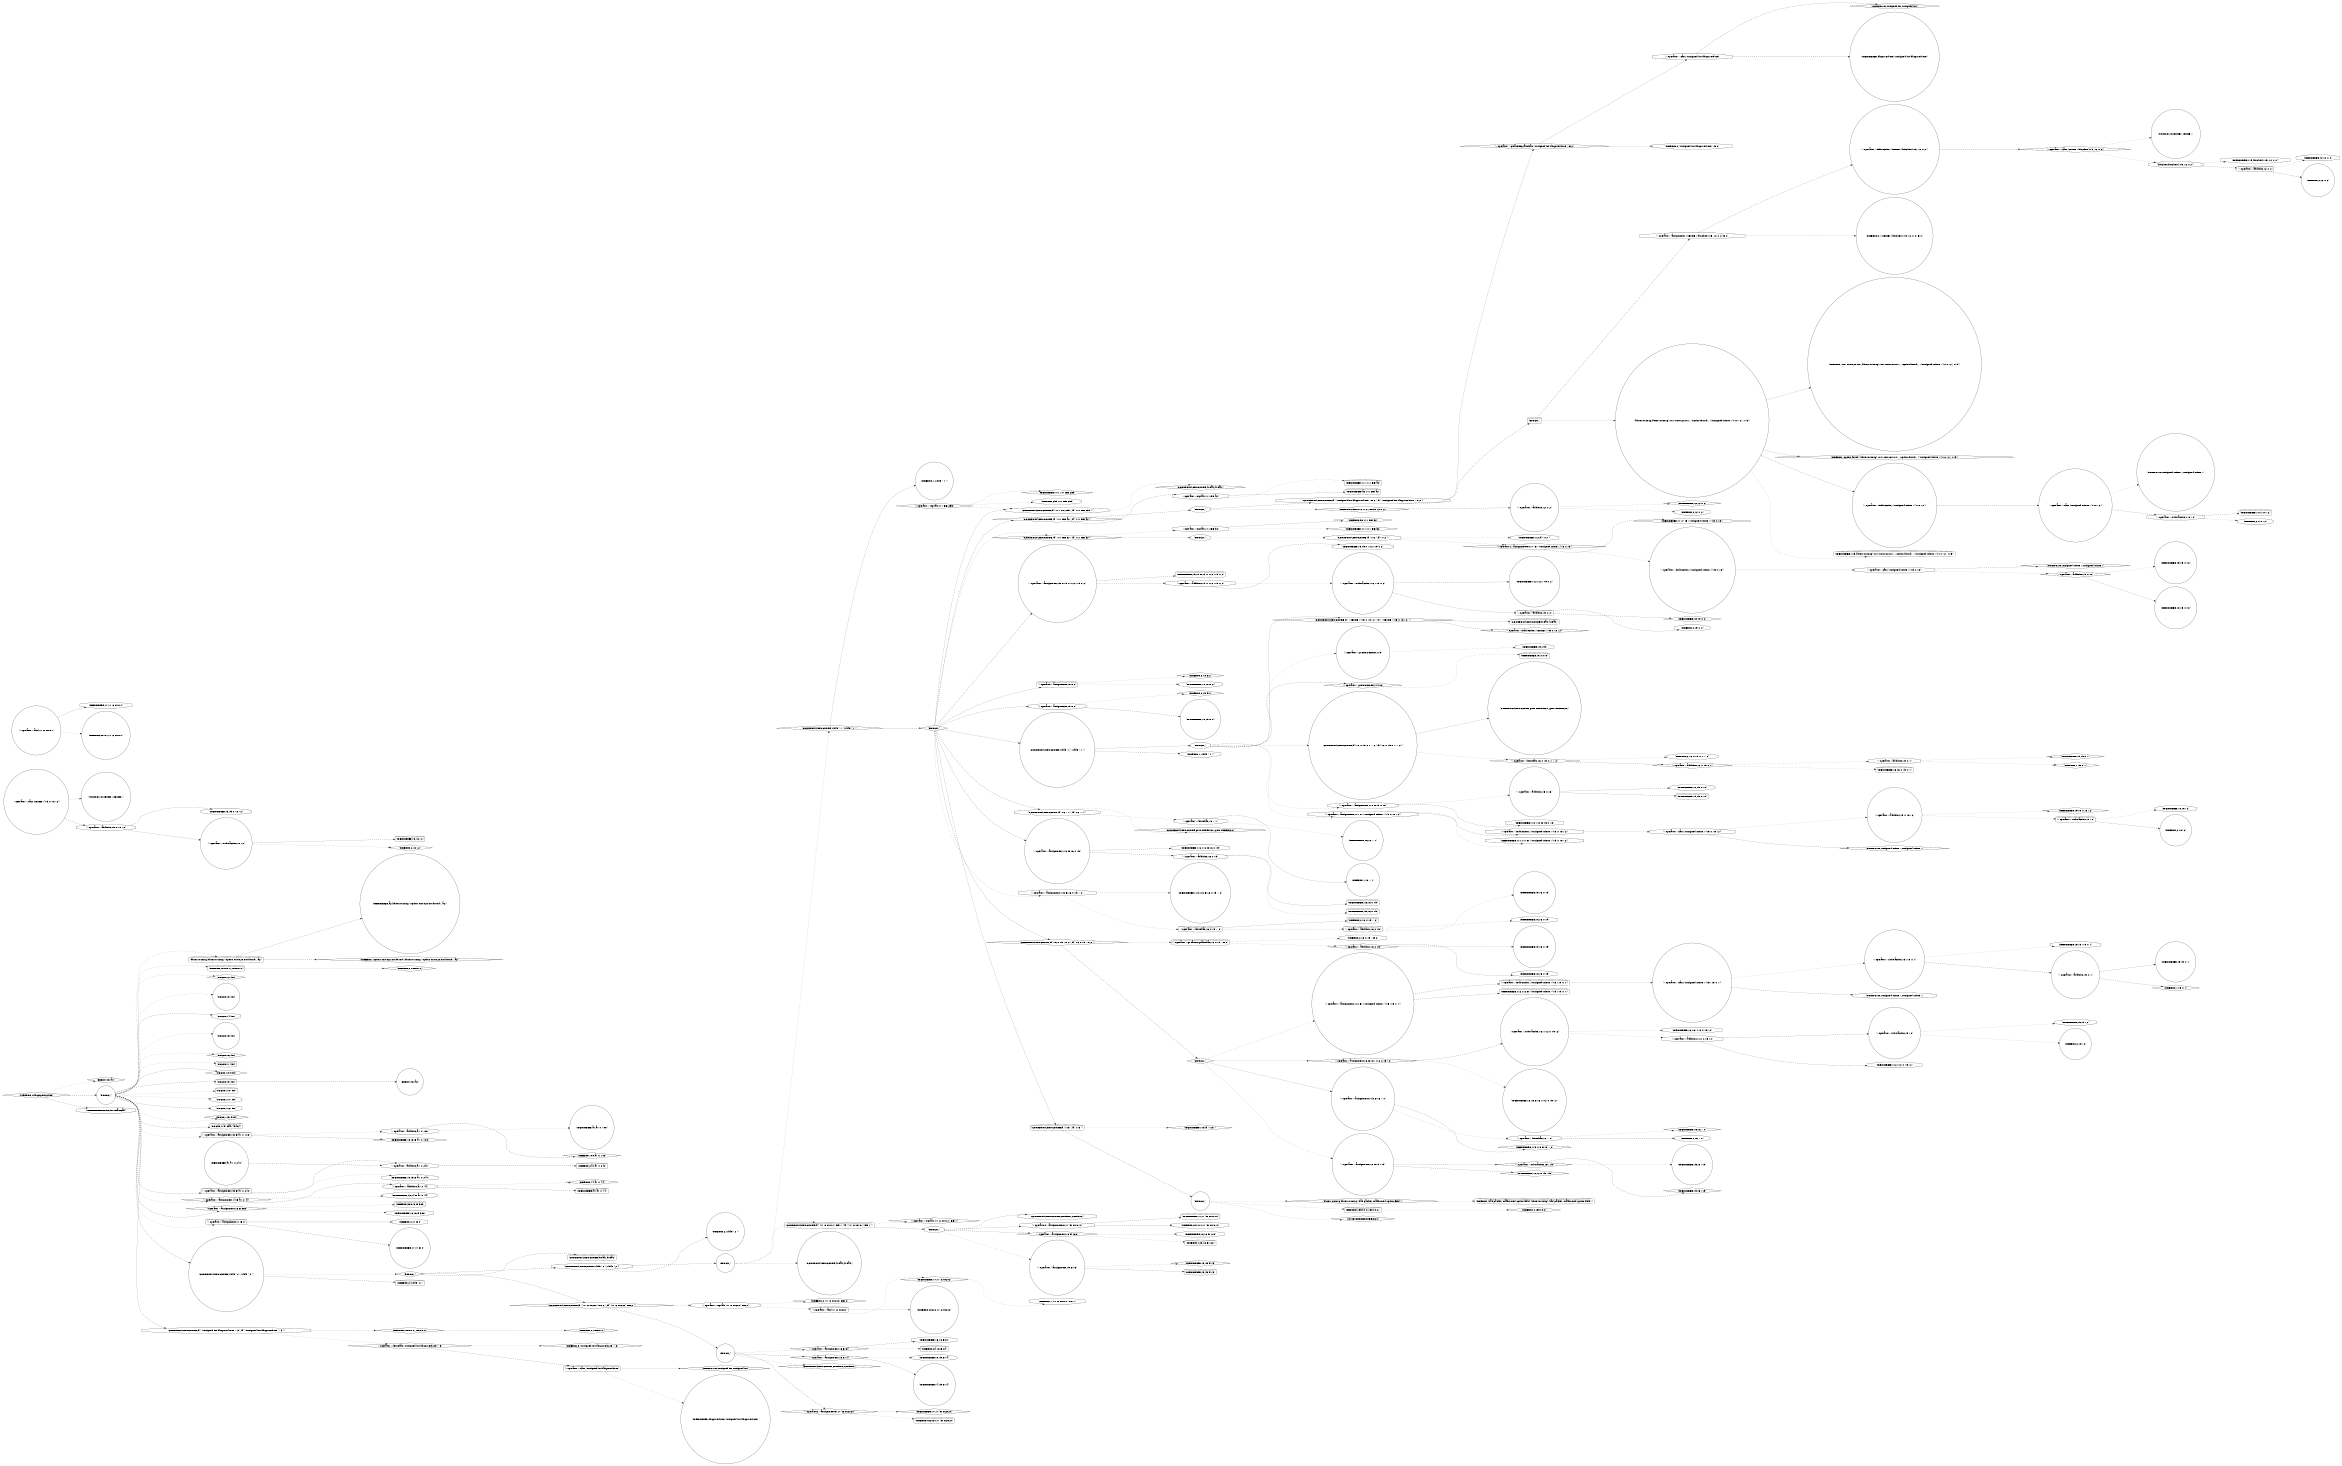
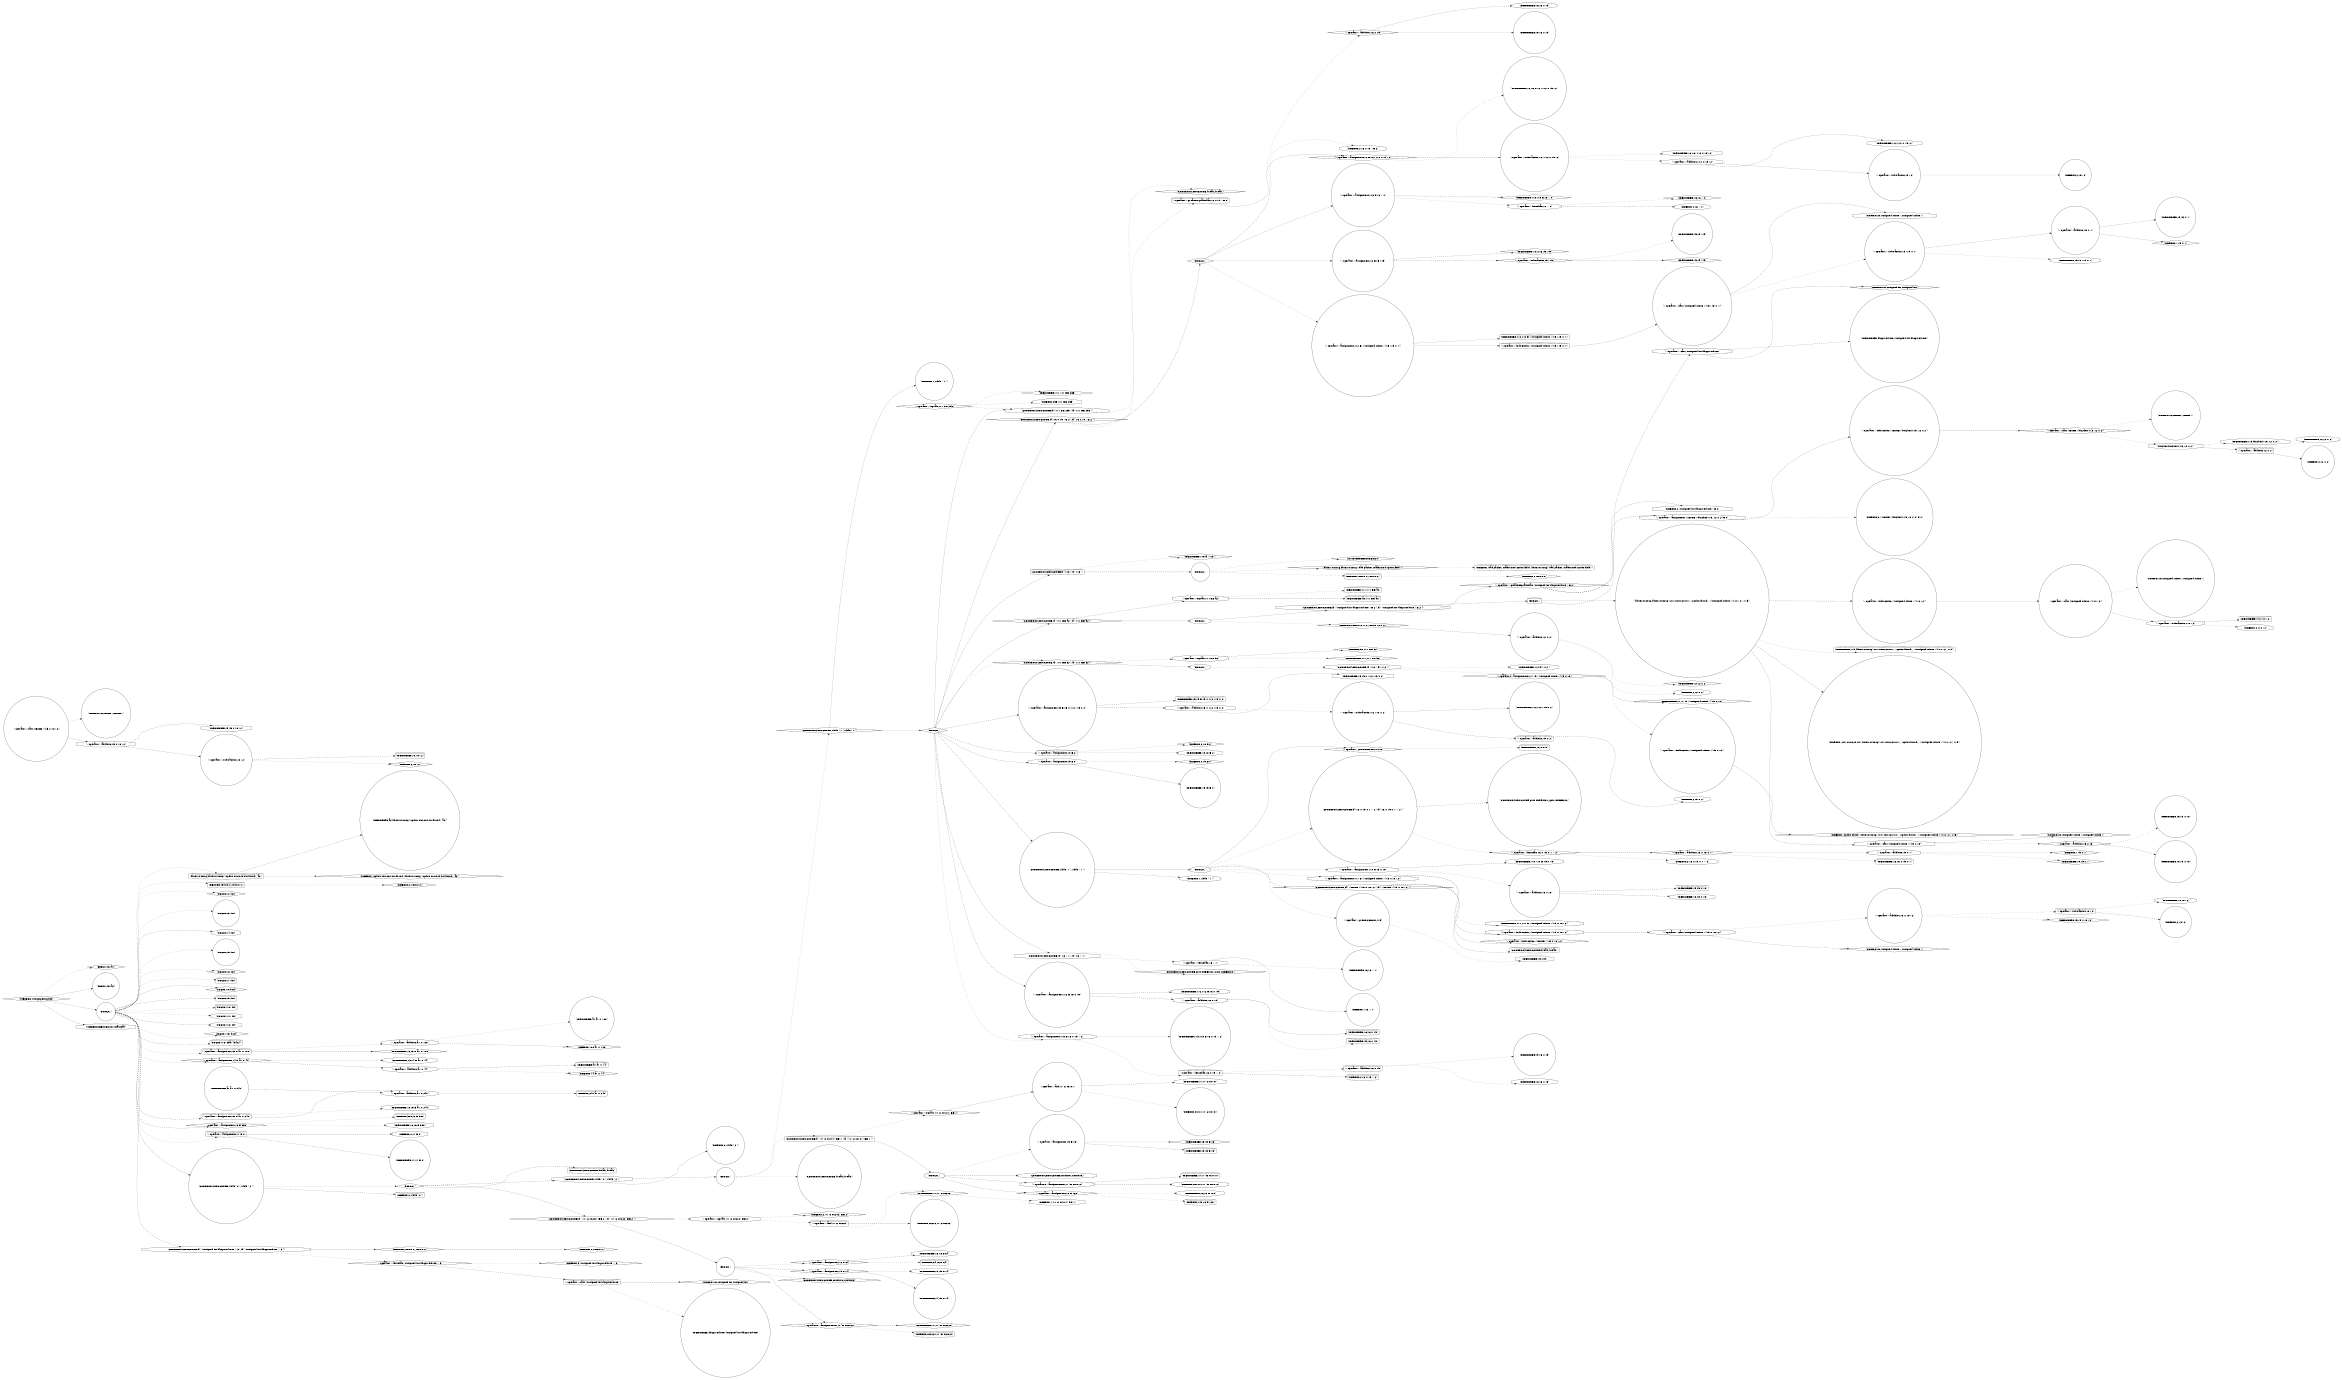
(1692, 619) -> none
(2075, 1022) -> none
(316, 1082) -> (69, 993)
none -> (988, 1101)
